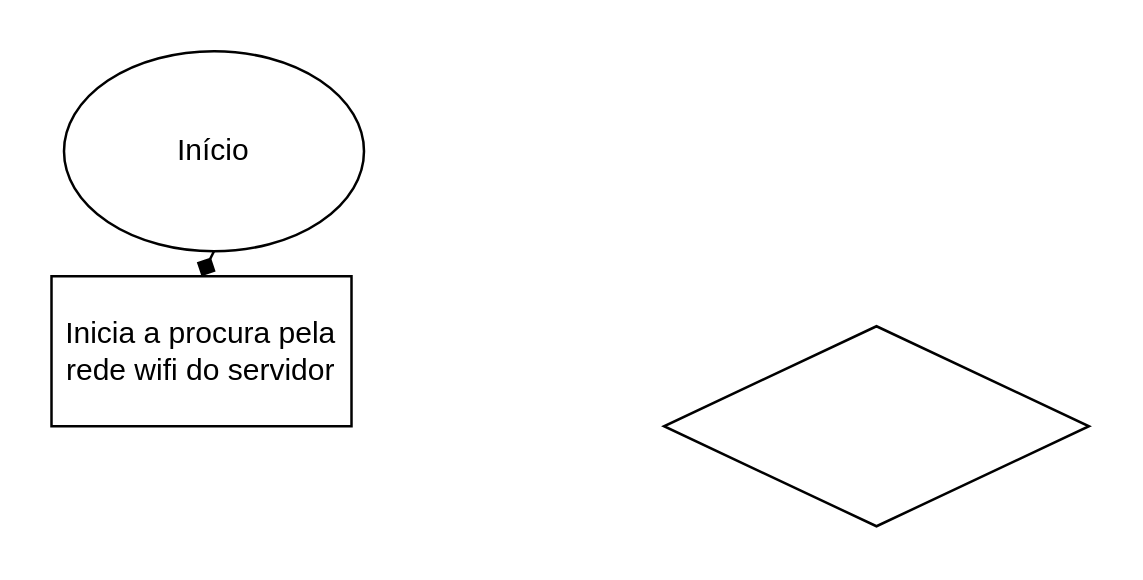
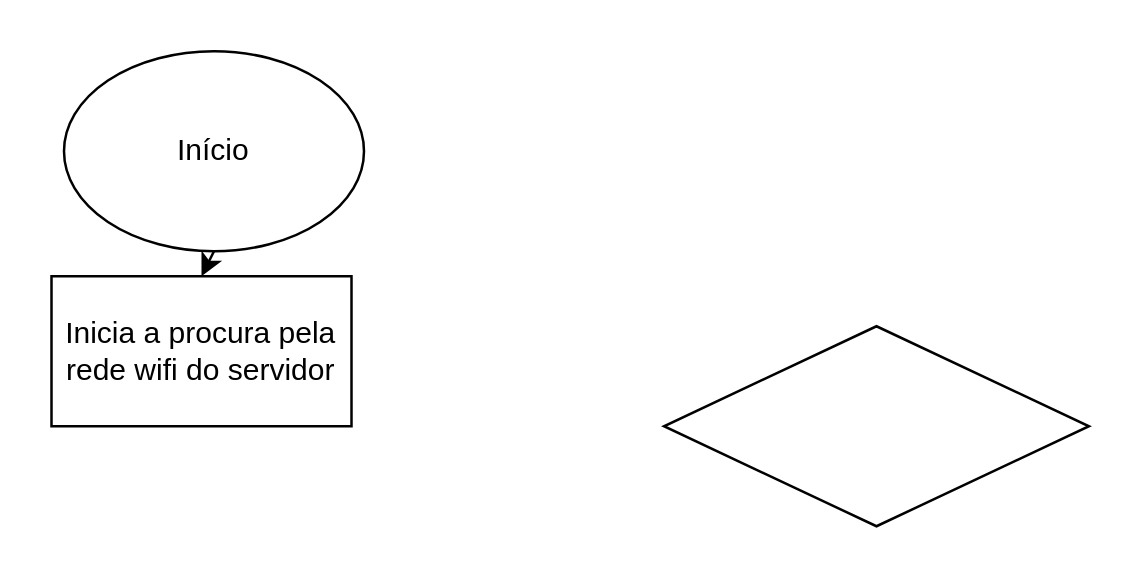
(210, 258) -> (210, 258)
